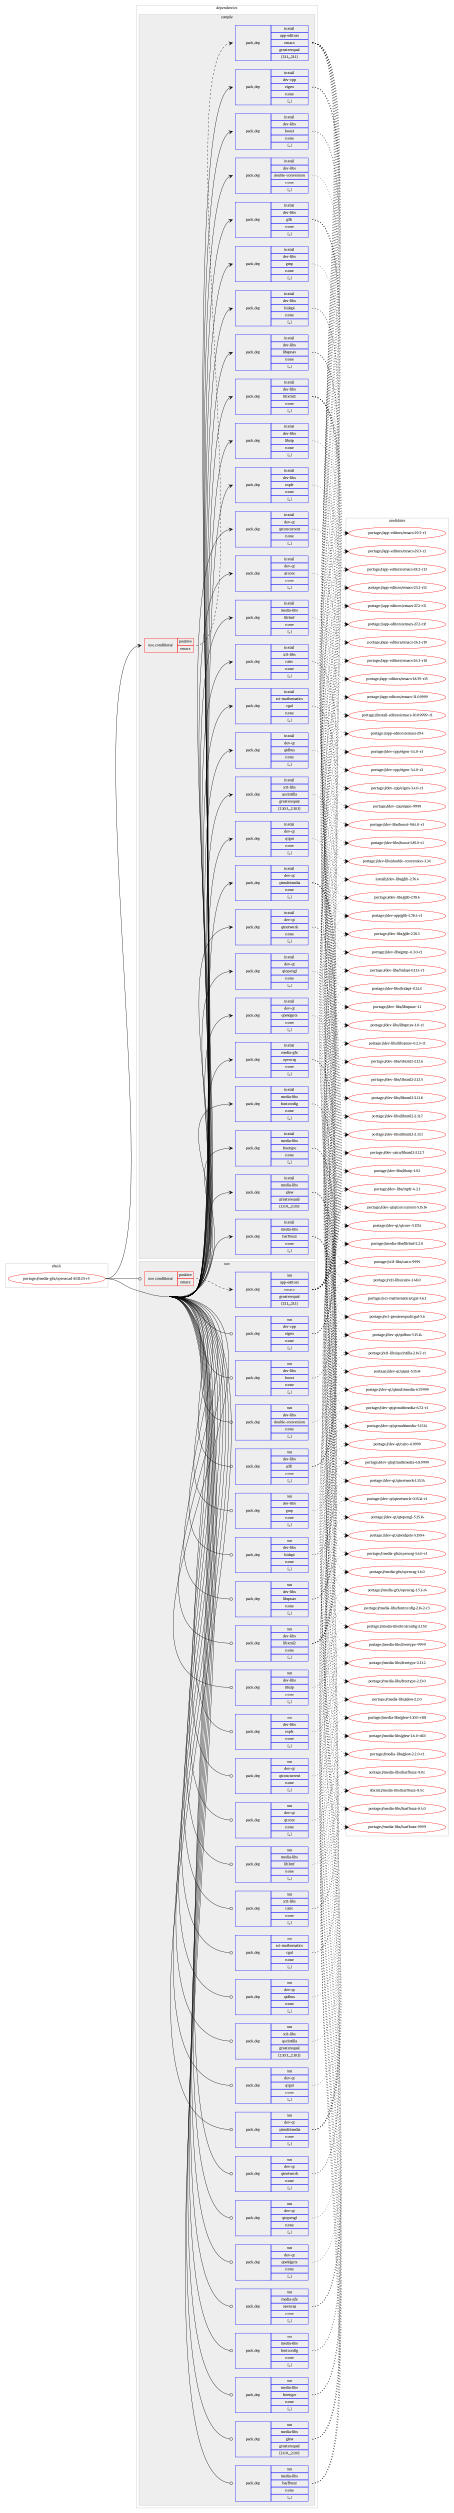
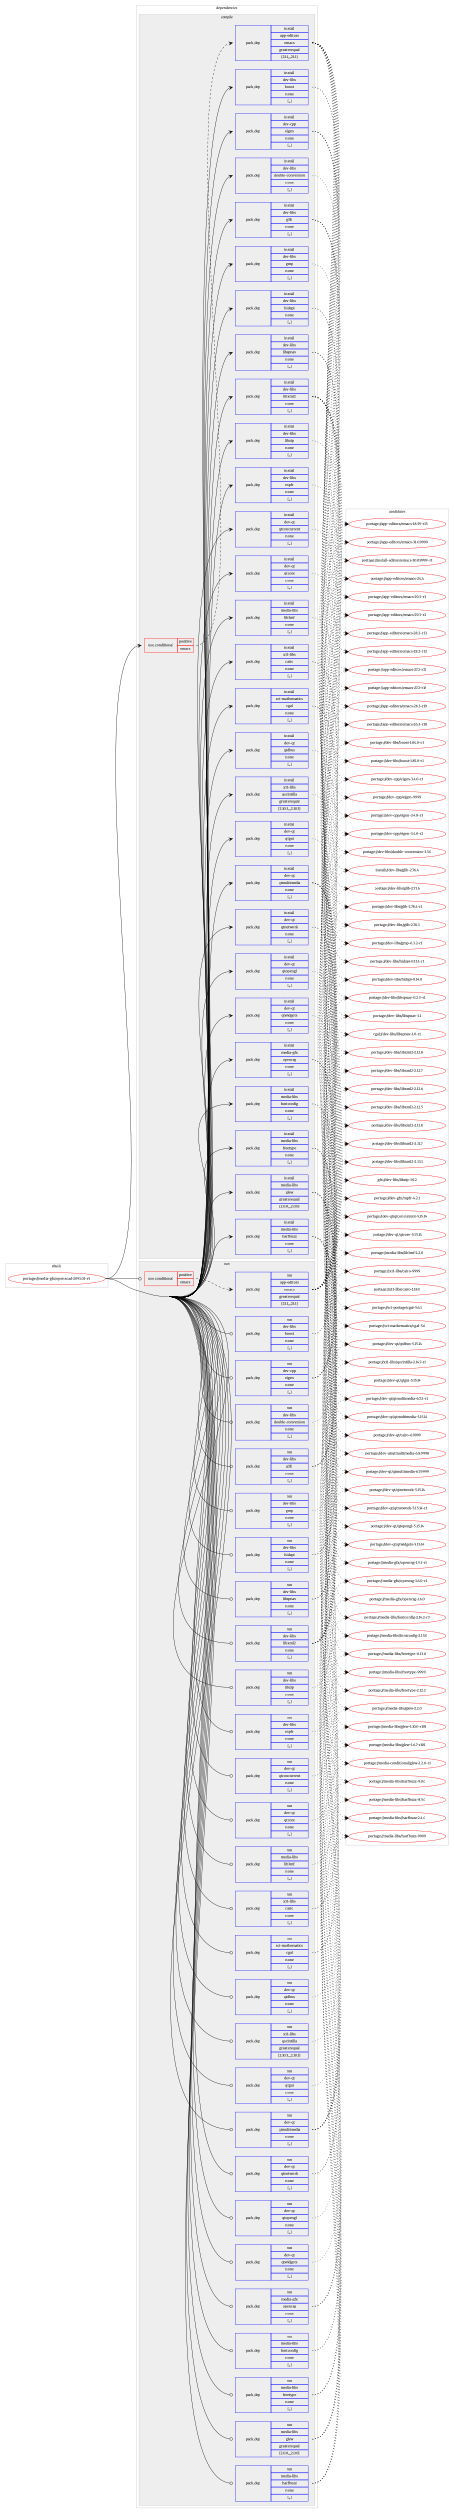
(397, 588) -> (397, 652)
(397, 734) -> (397, 579)
(397, 825) -> (397, 743)
(397, 898) -> (397, 889)
(397, 916) -> (397, 907)
(397, 952) -> (397, 943)
(397, 989) -> (397, 980)
(397, 1025) -> (397, 1034)
none -> (397, 1053)
(397, 1153) -> (397, 1071)
(397, 1171) -> (397, 1180)
(397, 1189) -> (397, 1198)
(397, 1226) -> (397, 1235)
(57, 1279) -> (57, 1279)
(397, 1280) -> (397, 1290)
(397, 1299) -> (397, 1308)
(397, 1317) -> (397, 1326)
(397, 1463) -> (397, 1454)
(397, 1481) -> (397, 1490)
(397, 1499) -> (397, 1508)
(397, 1536) -> (397, 1545)
(397, 1590) -> (397, 1563)
(397, 1663) -> (397, 1691)
(397, 1681) -> (397, 1654)
(397, 1736) -> (397, 1745)
(397, 1754) -> (397, 1763)
(397, 1791) -> (397, 1800)
(397, 1809) -> (397, 1818)
